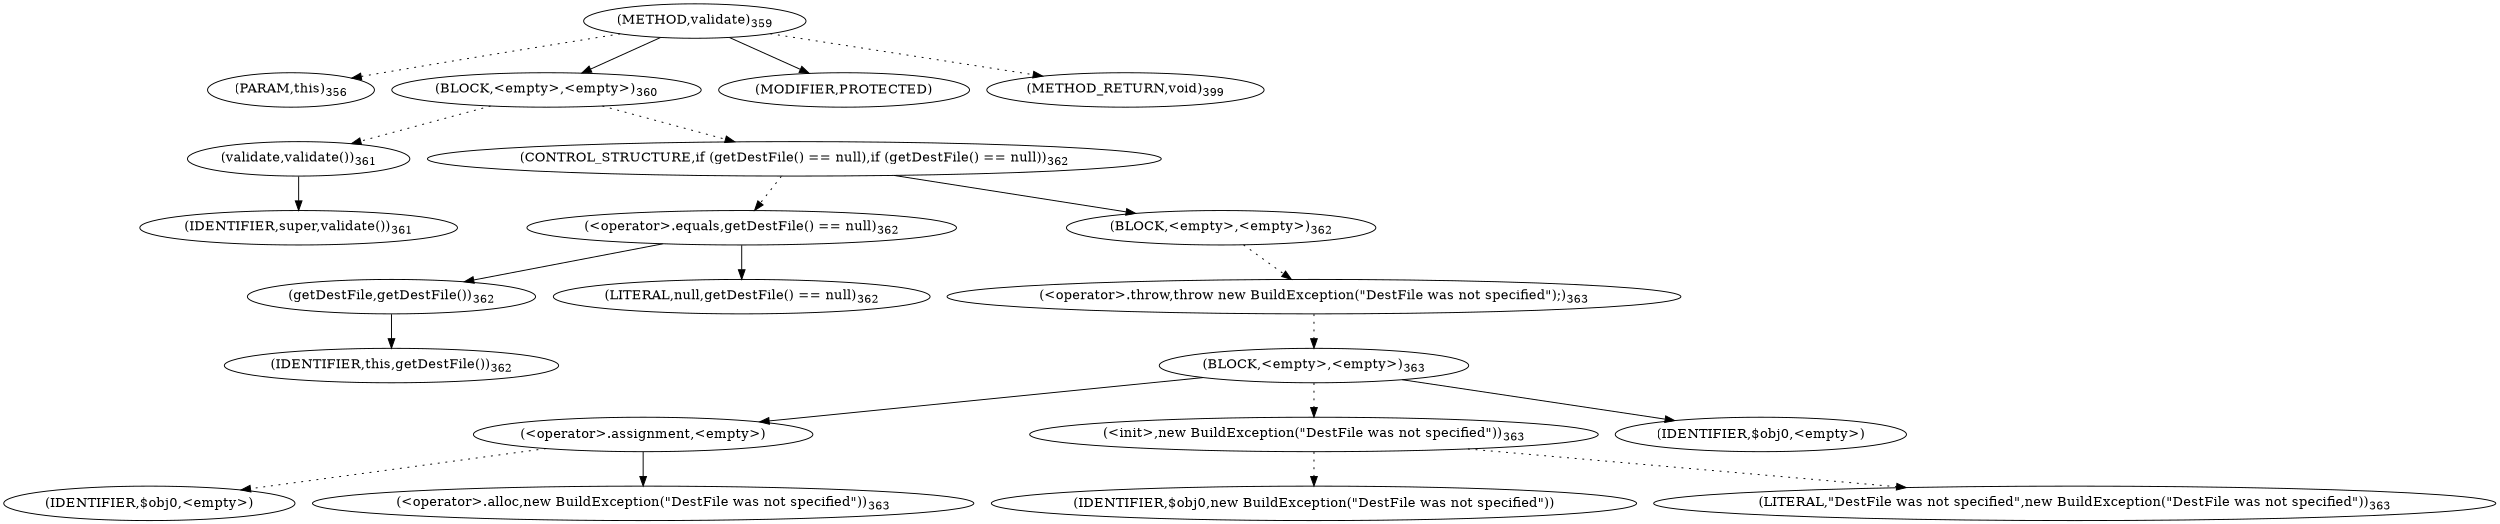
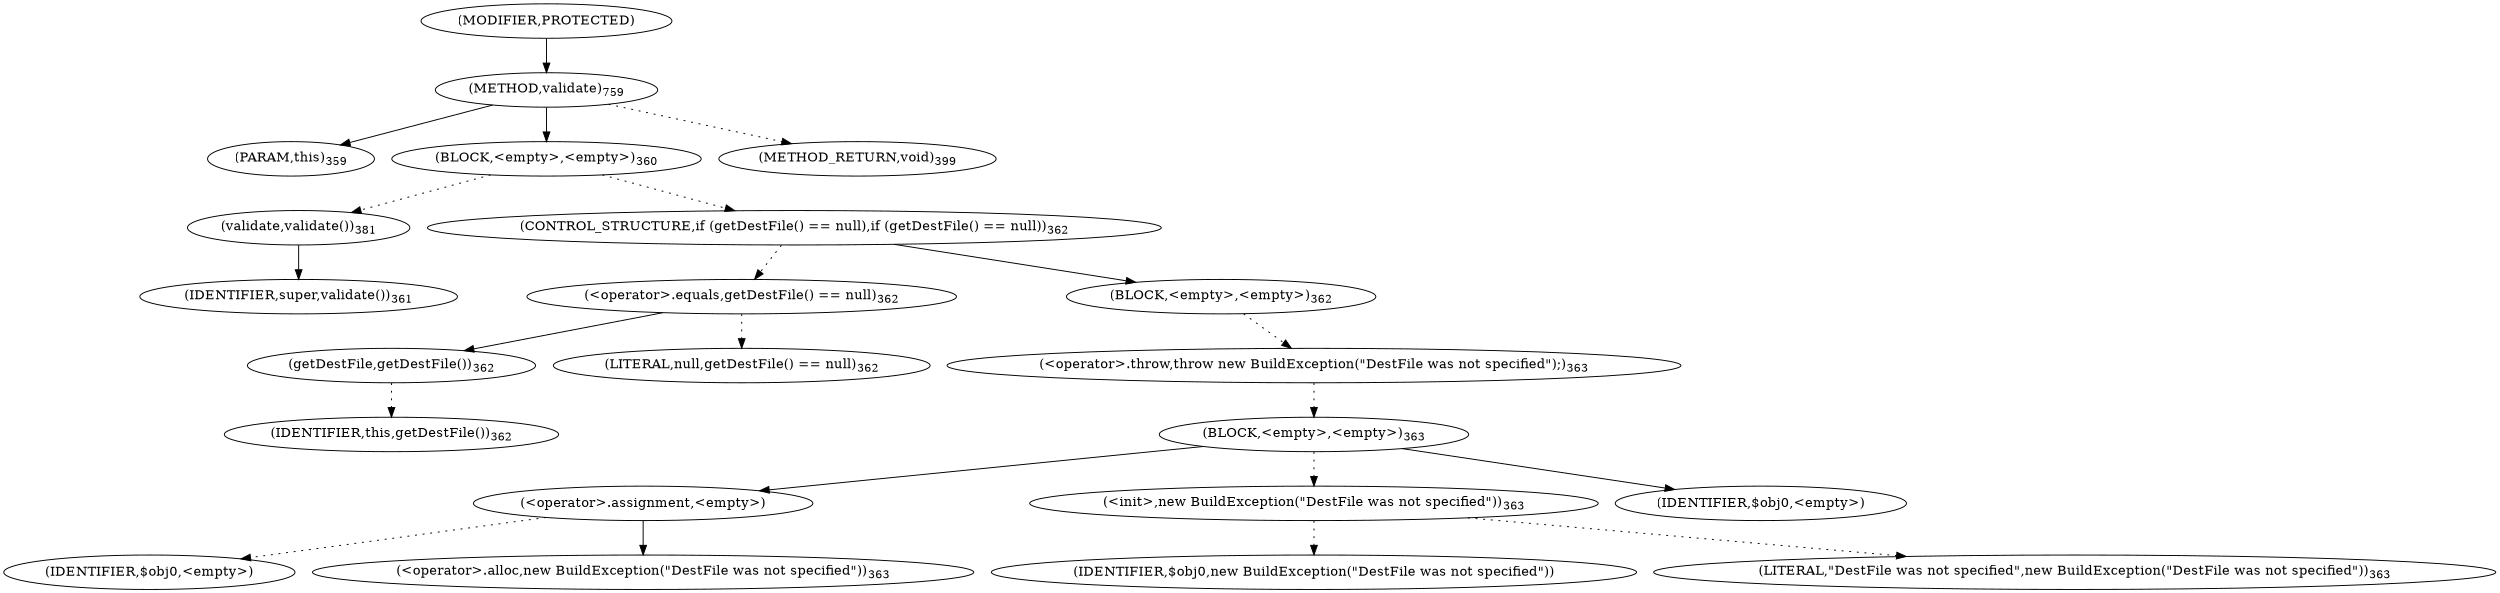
(762, 20) -> (613, 89)
(765, 53) -> (547, 51)
(491, 55) -> (421, 124)
(336, 89) -> (336, 157)
(366, 157) -> (366, 226)
(742, 258) -> (742, 326)
(391, 326) -> (391, 395)
